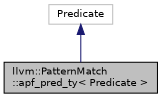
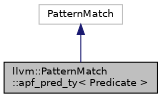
(81, 14) -> (81, 14)
